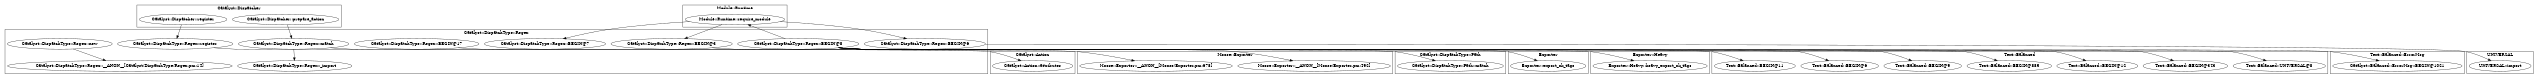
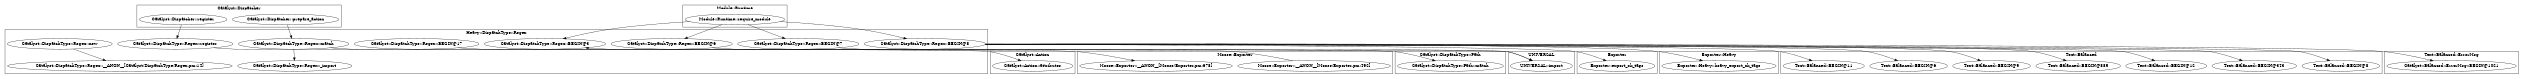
(768, 32) -> (842, 27)
(496, 33) -> (496, 33)
(1001, 49) -> (941, 50)
none -> (1185, 49)
(2279, 66) -> (2341, 66)
